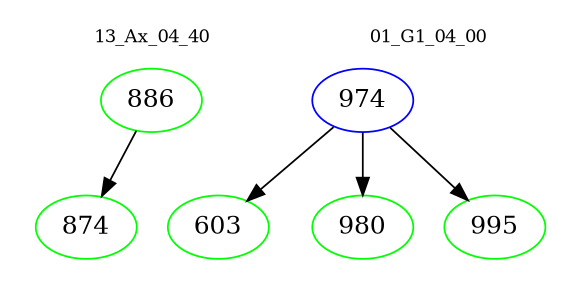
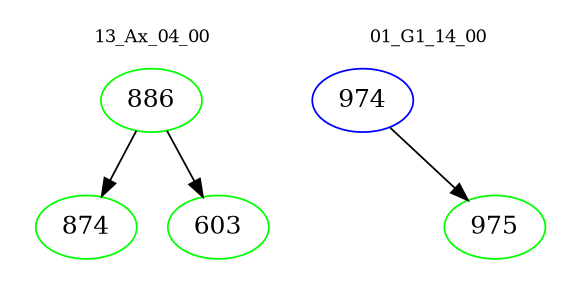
(152, 38) -> (152, 38)
(429, 38) -> (429, 38)
(310, 147) -> (181, 156)
(363, 227) -> none
(495, 227) -> (495, 227)
